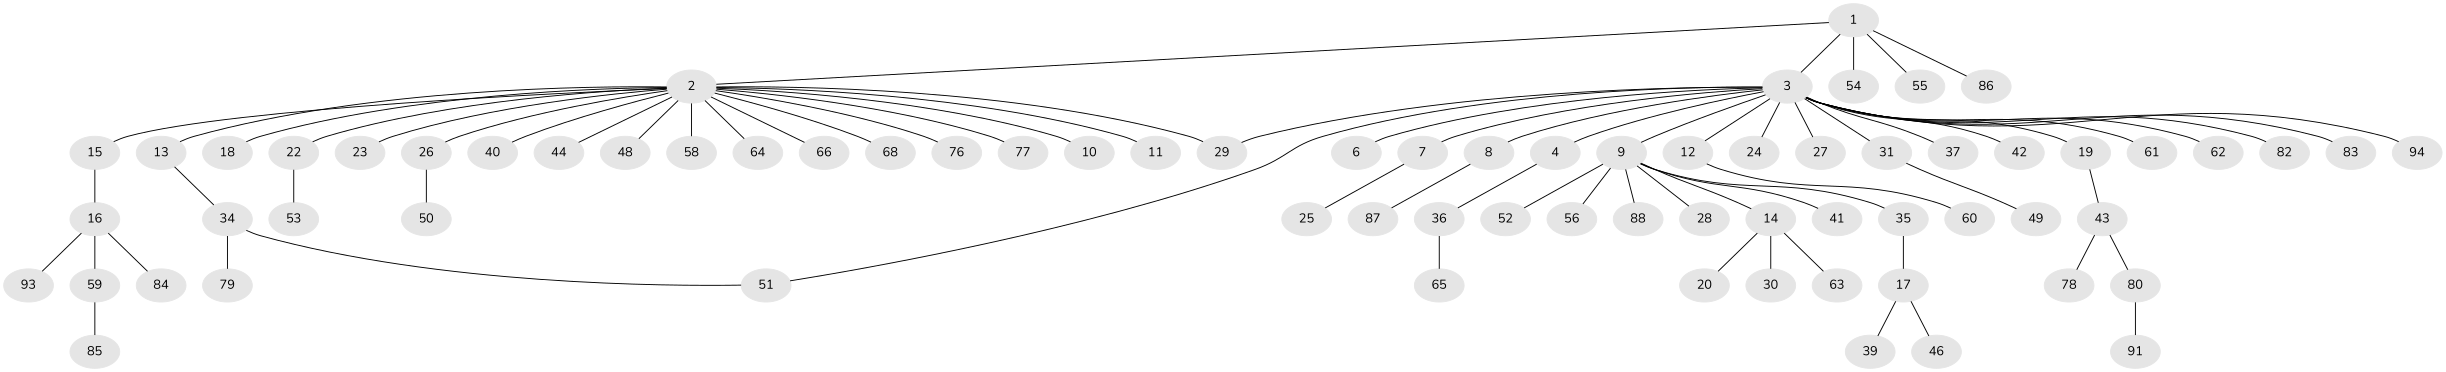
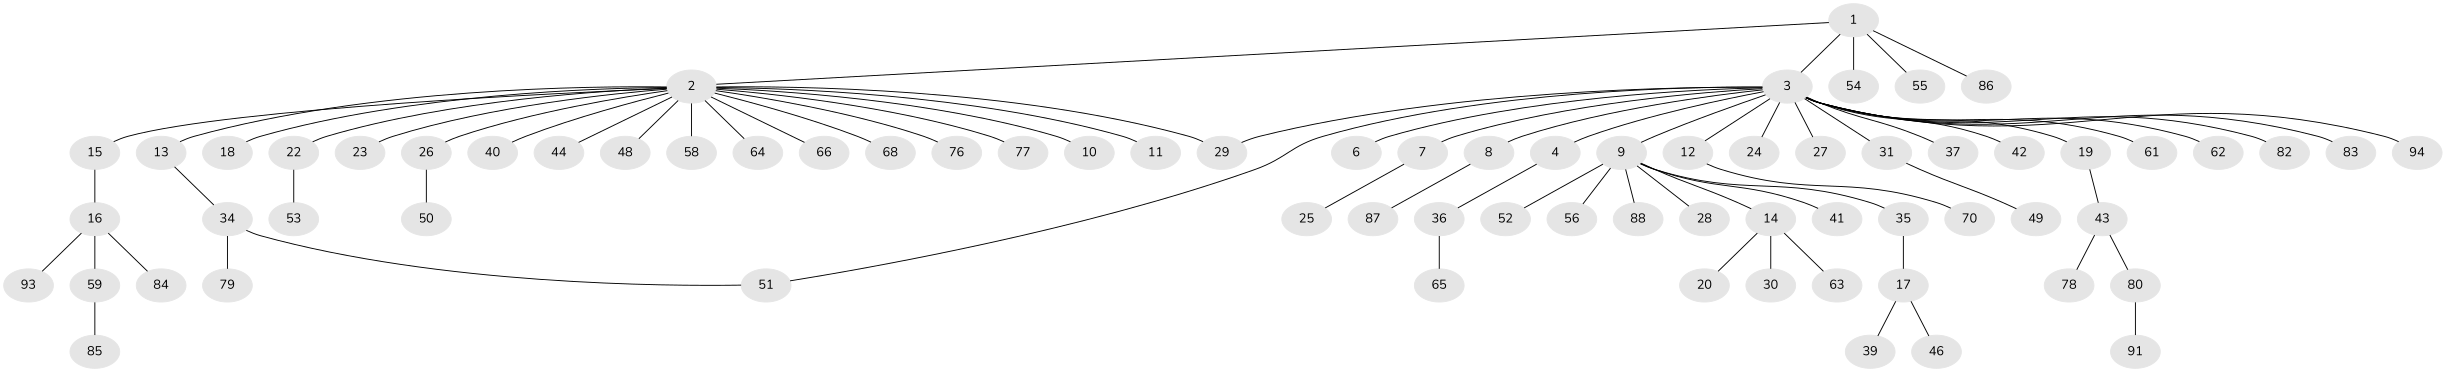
(1970, 219) -> (1970, 219)
